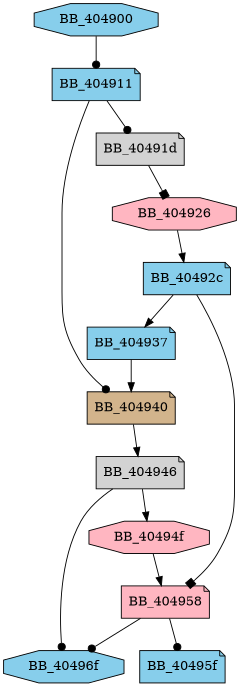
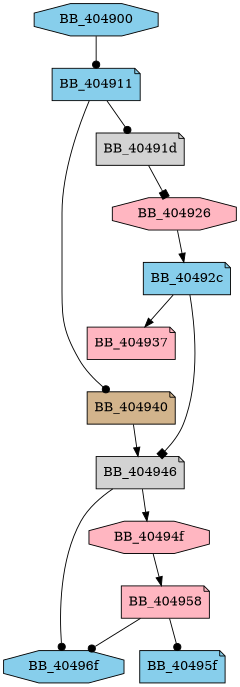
(131, 343) -> (131, 343)
(131, 371) -> none
(235, 439) -> (194, 376)
